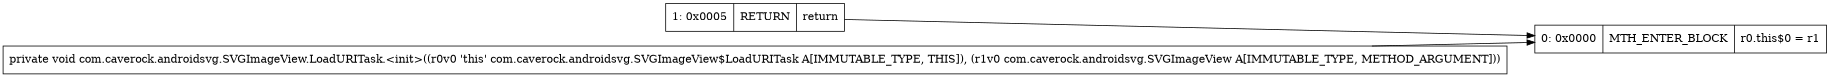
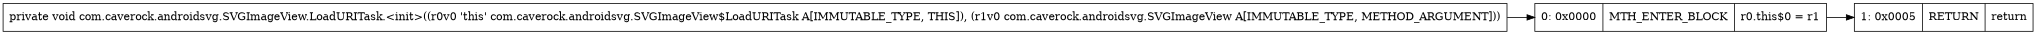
(1186, 27) -> (1837, 17)
